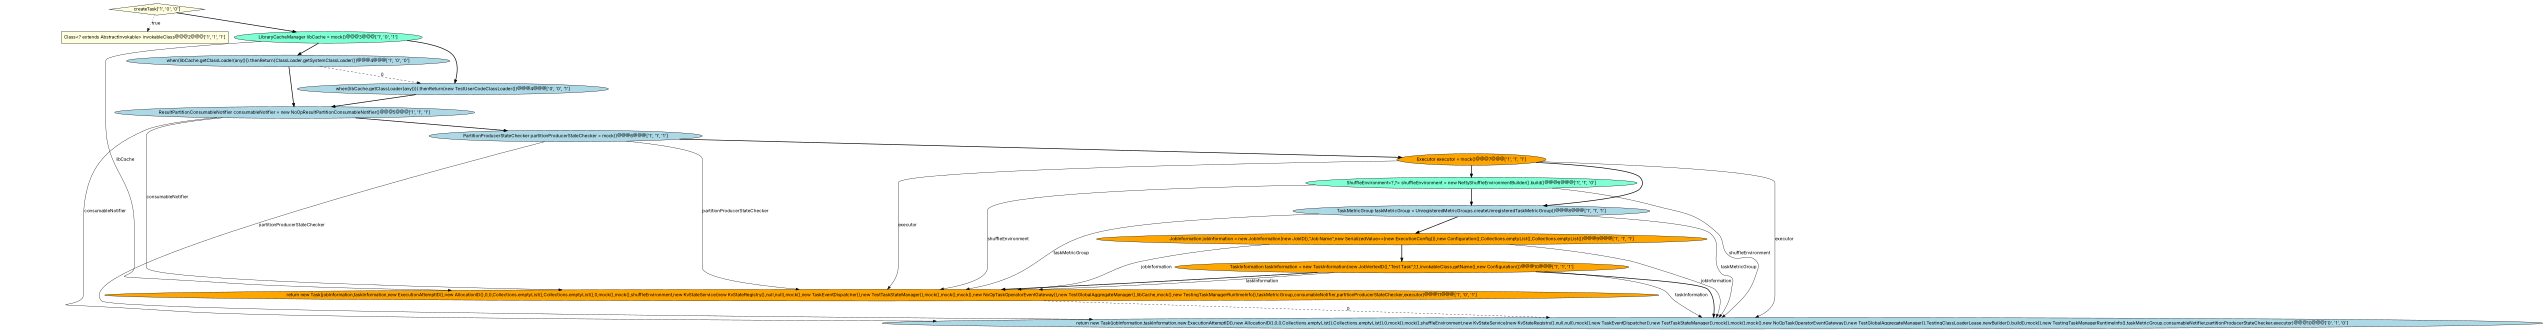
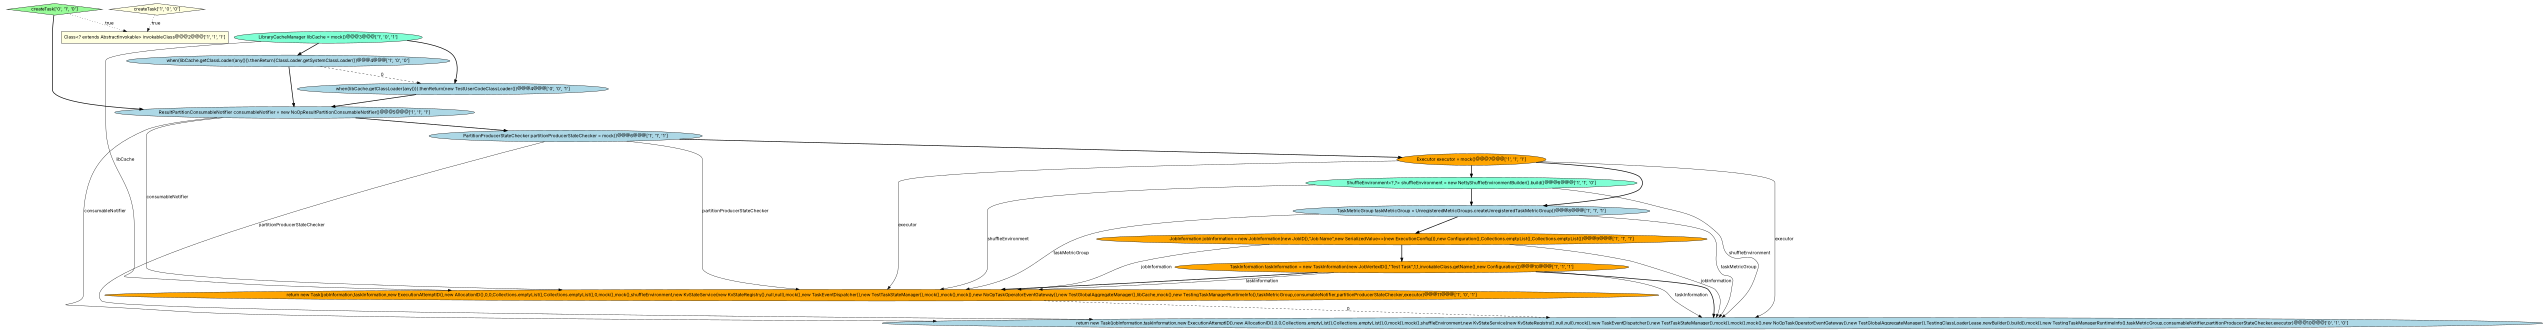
none -> (55, 9)
(235, 22) -> none
